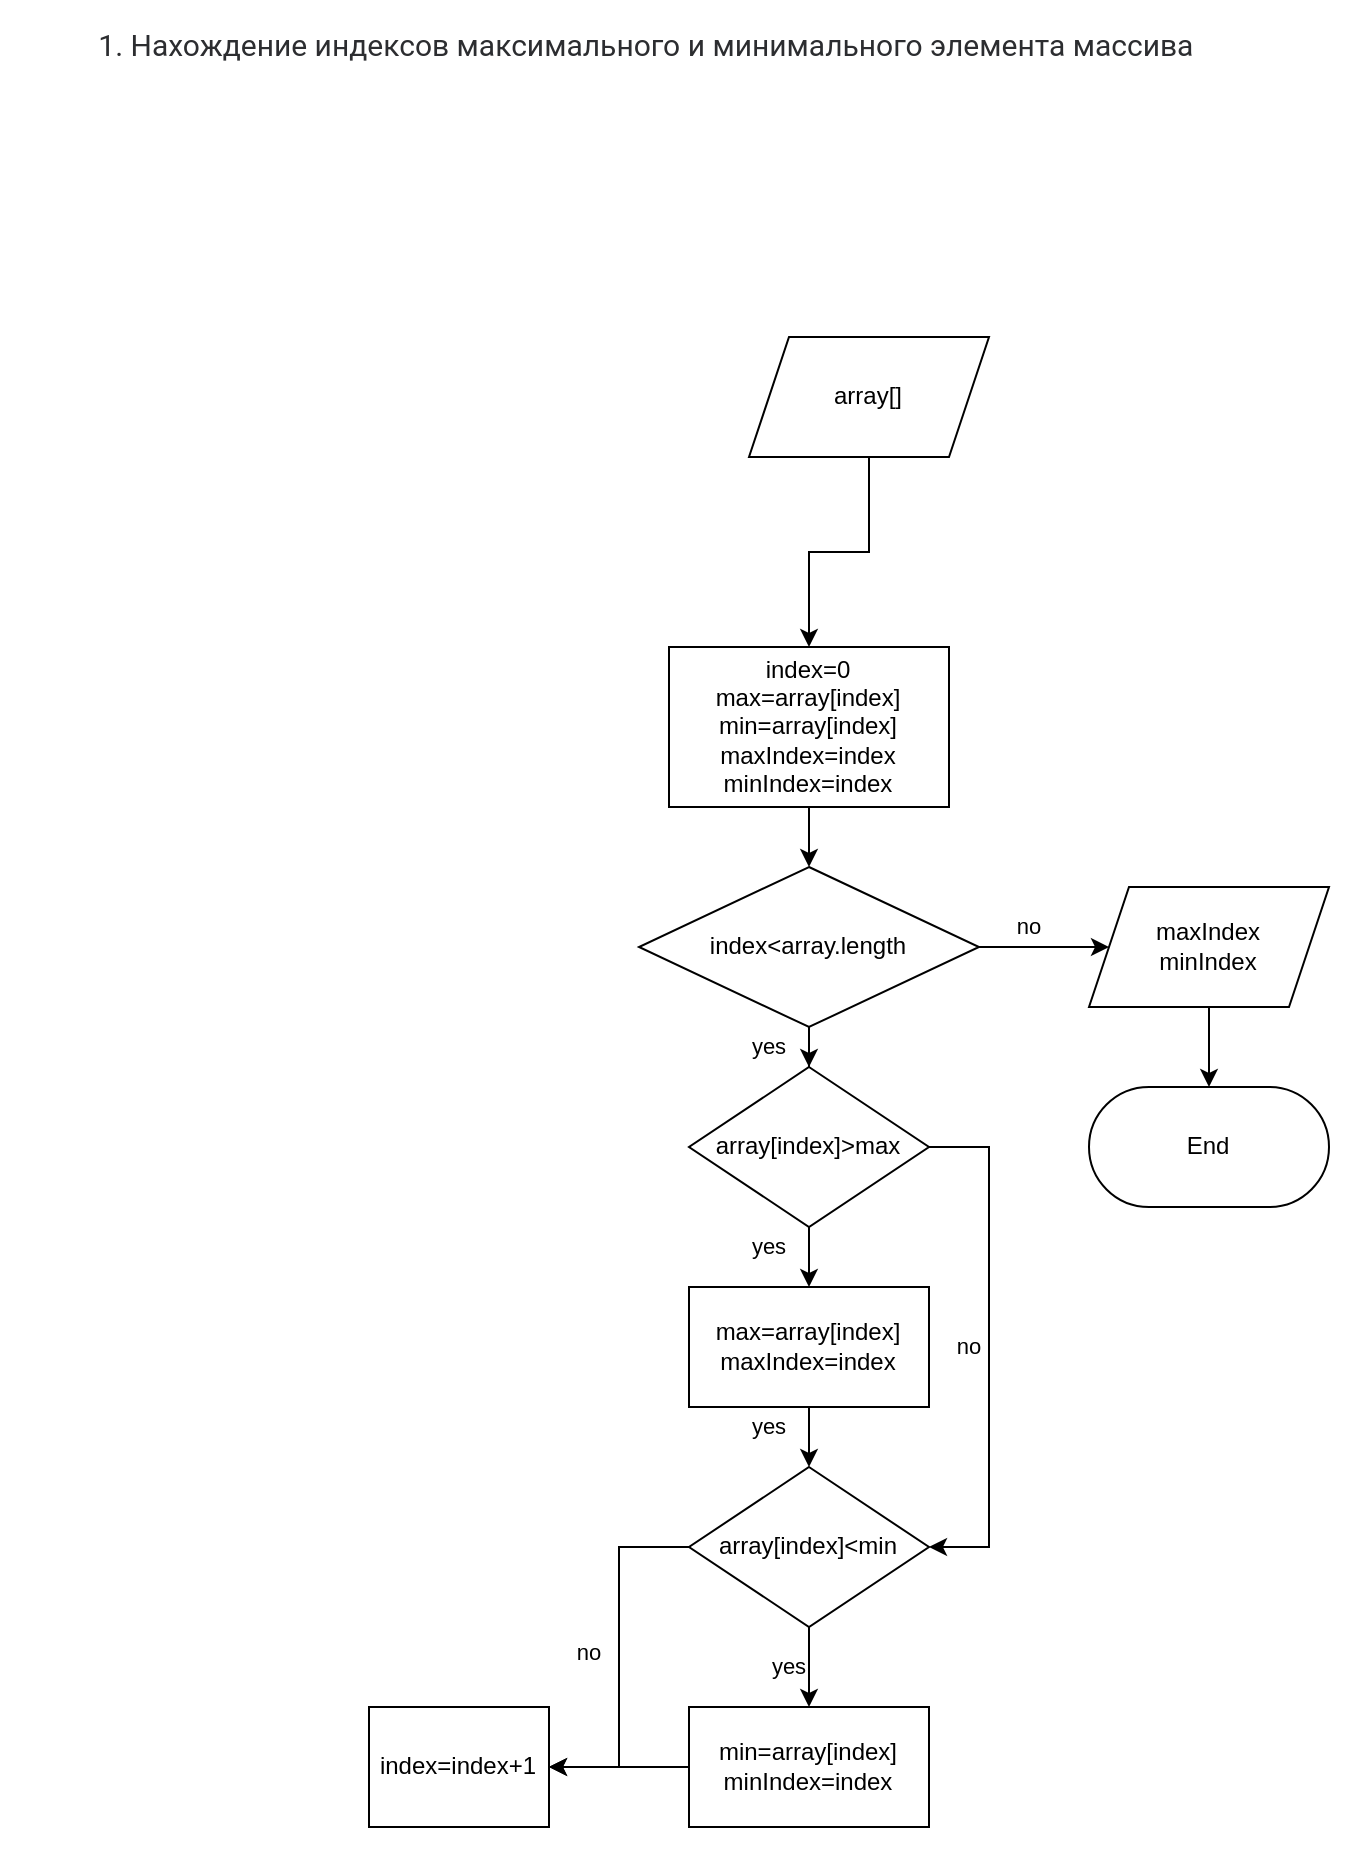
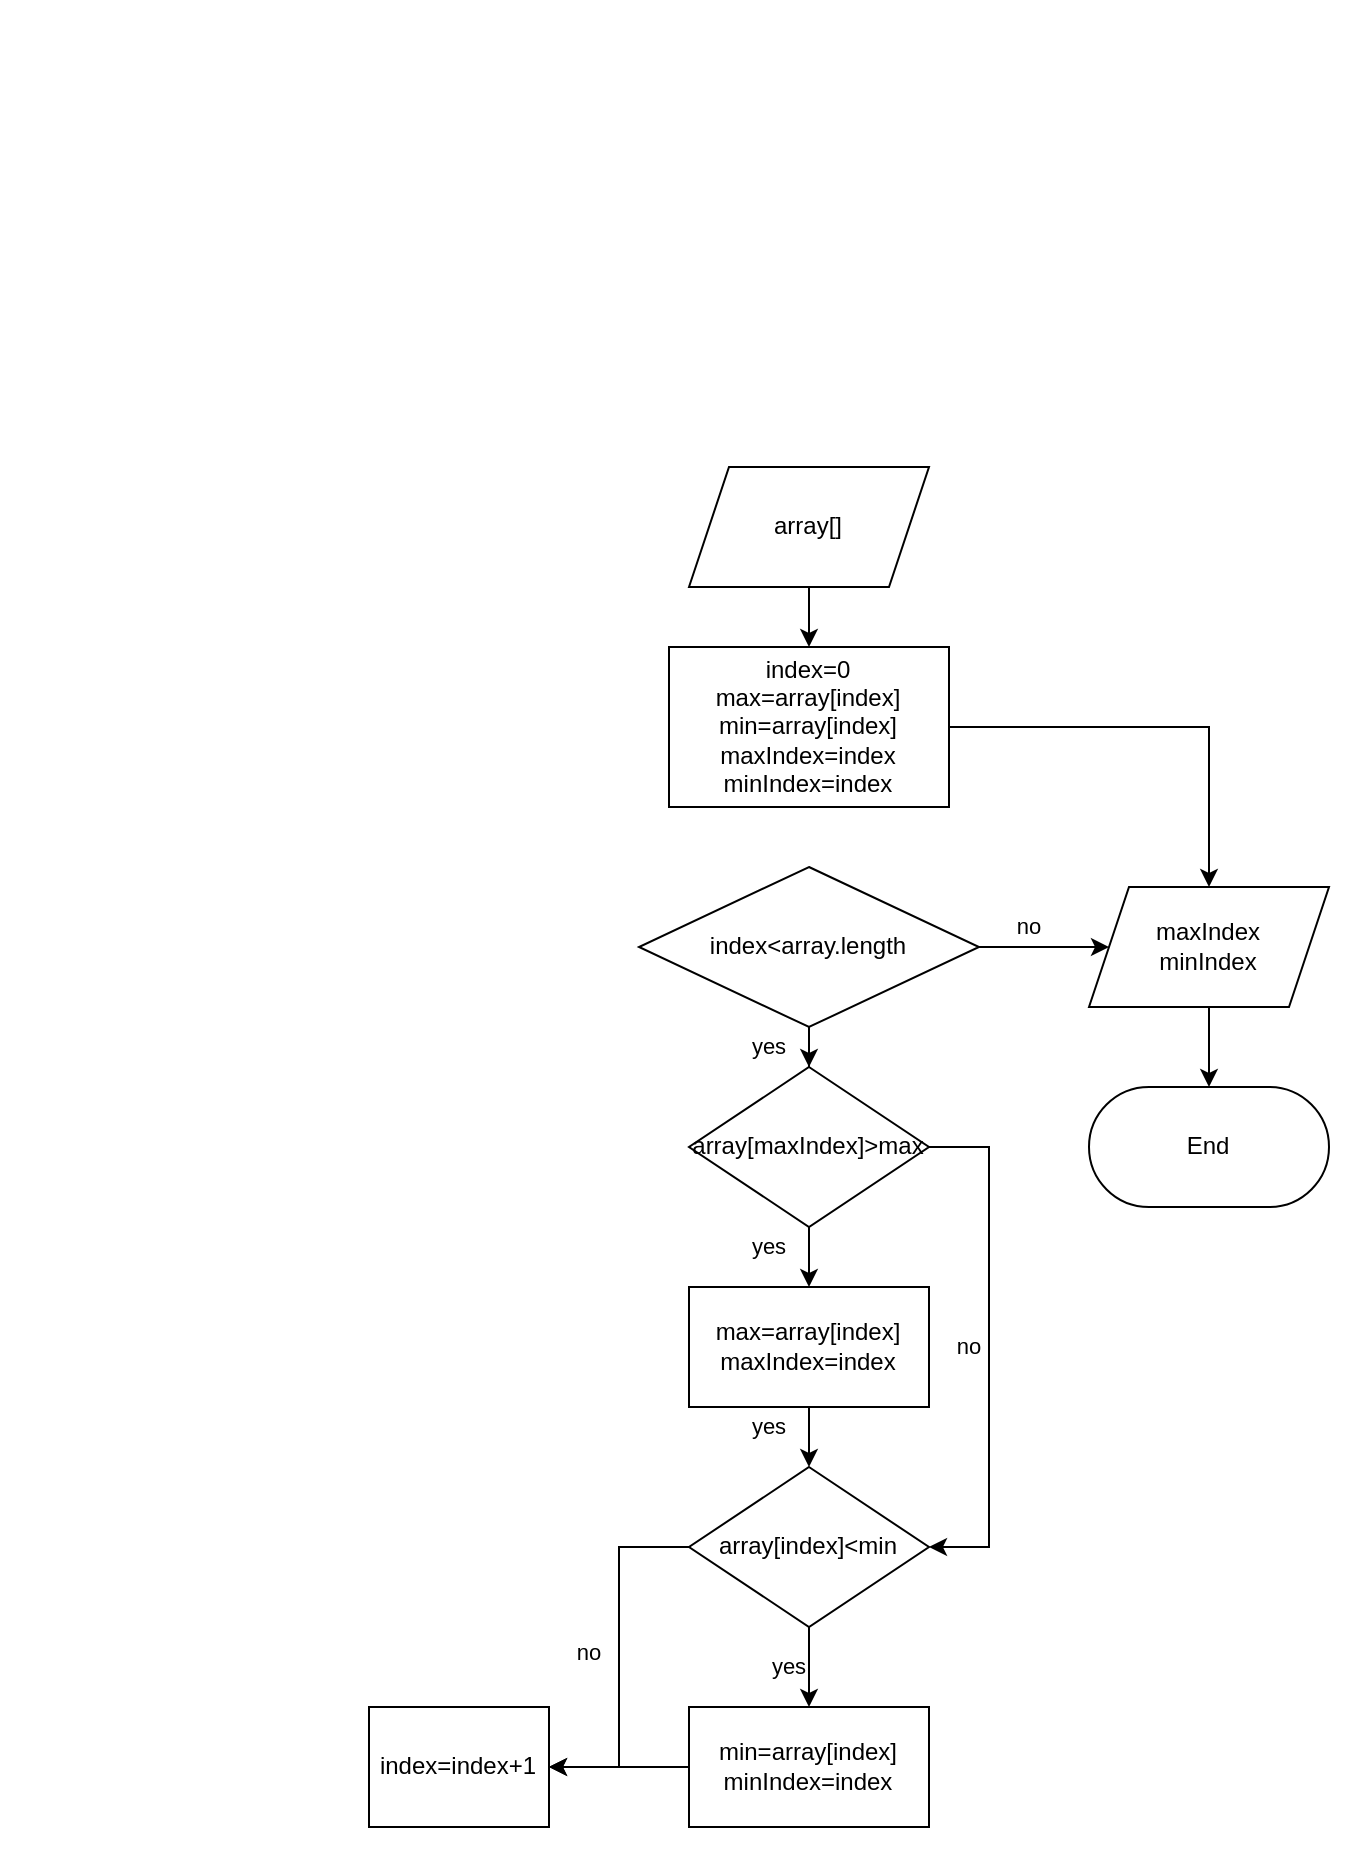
(623, 71) -> none
(869, 397) -> (809, 527)
(809, 844) -> (1152, 727)
(809, 1147) -> (809, 1147)
